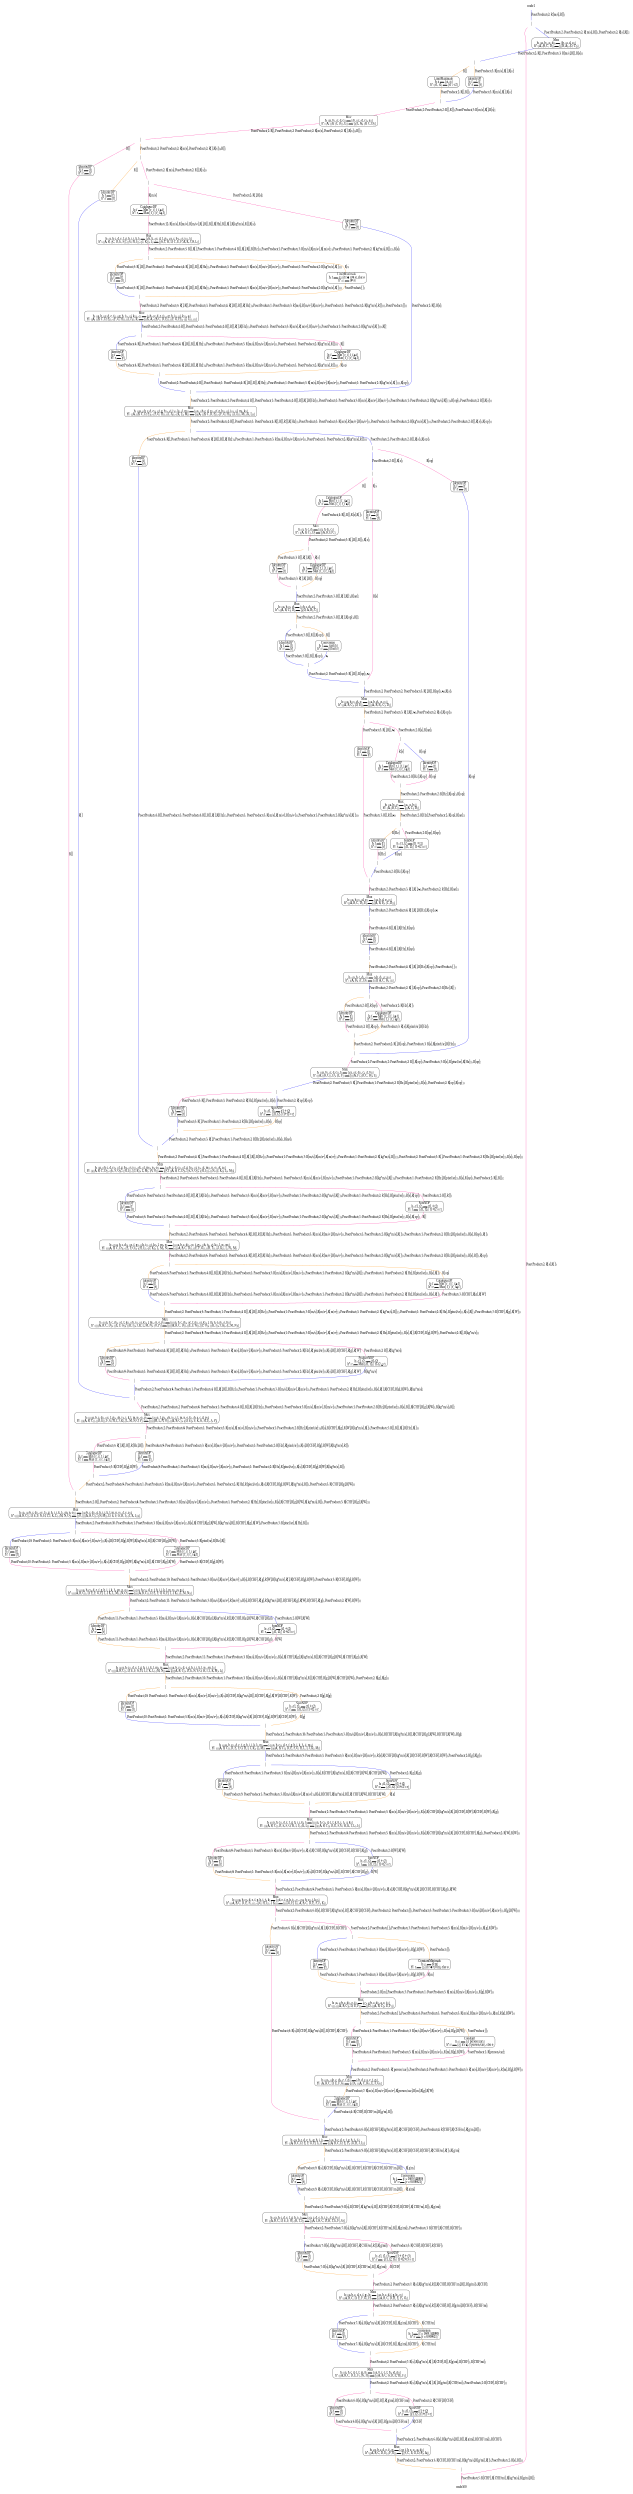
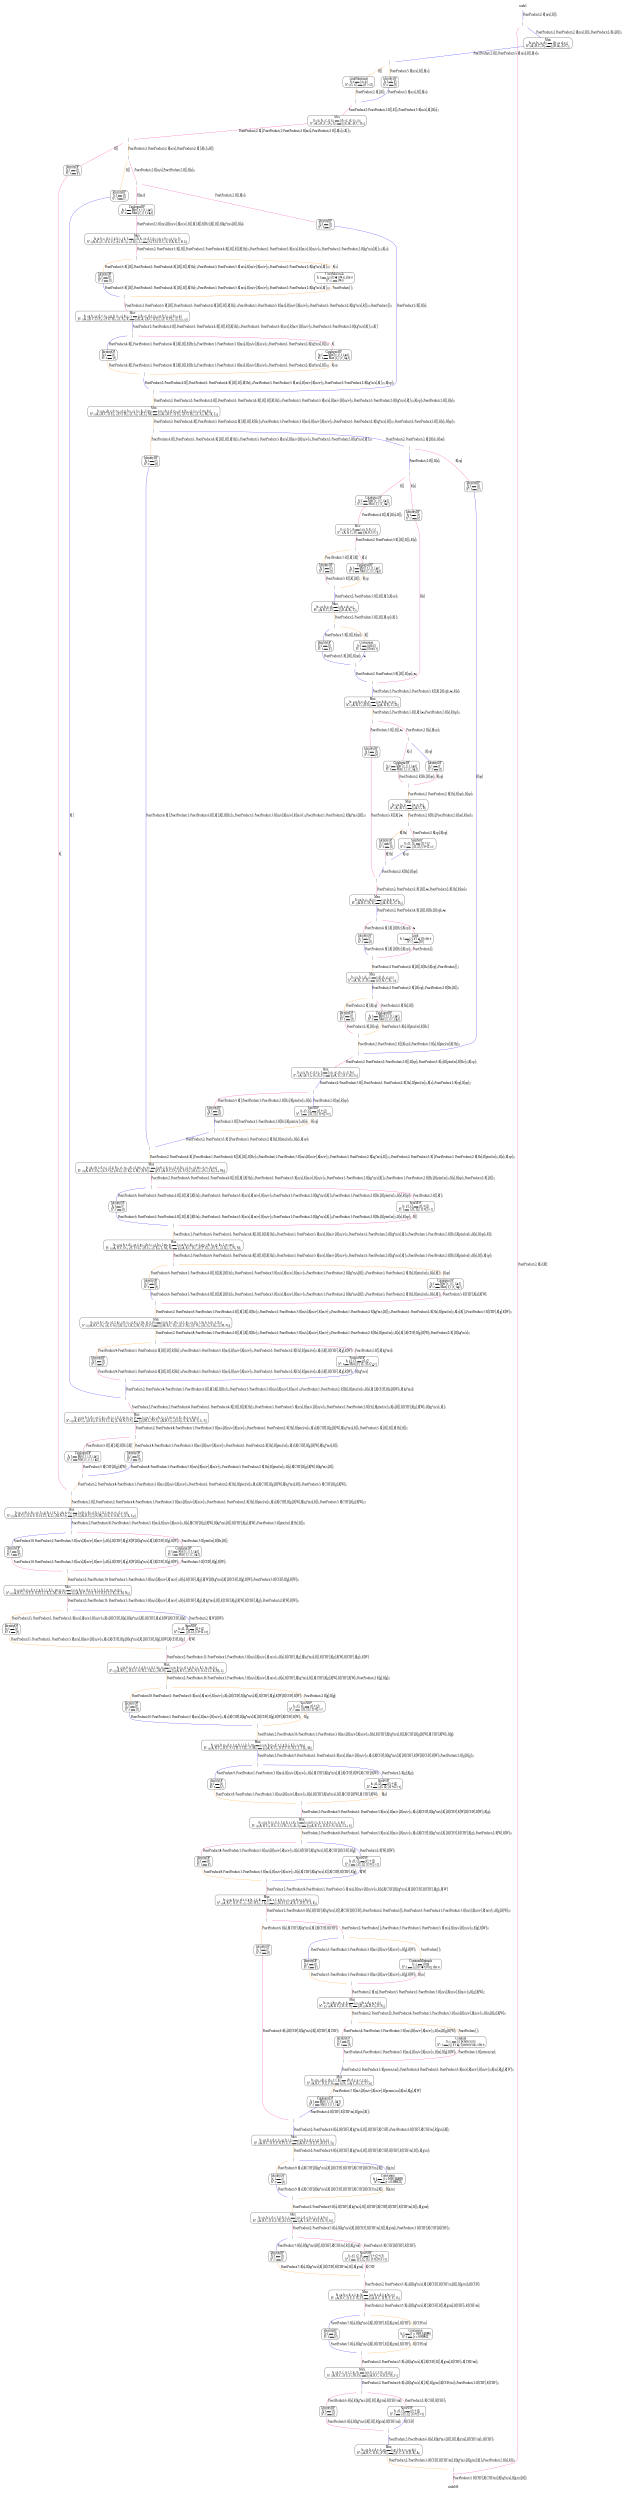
none -> (415, 939)
